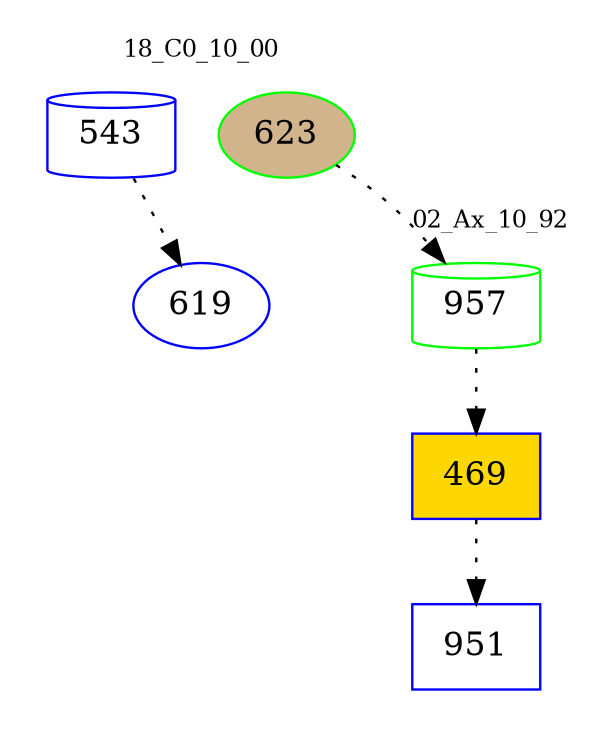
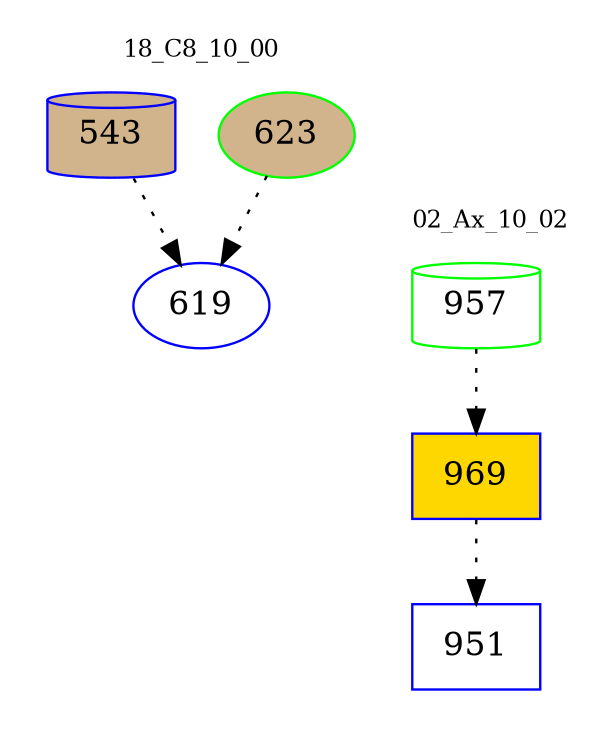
(201, 51) -> (201, 51)
(111, 135) -> (111, 135)
(385, 200) -> (250, 209)
(490, 222) -> (490, 222)
(476, 476) -> (476, 476)
